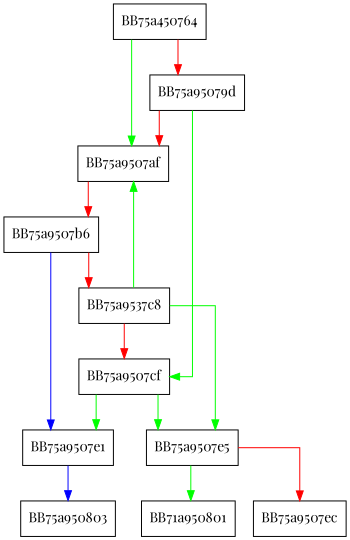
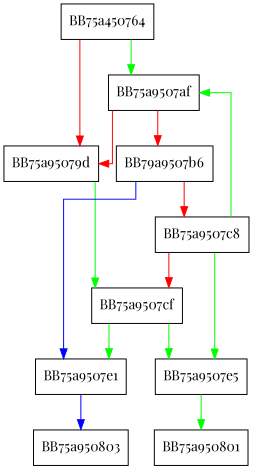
(159, 123) -> (112, 139)
(51, 235) -> (165, 164)
(124, 306) -> (202, 235)
(188, 519) -> (201, 448)
(300, 519) -> none
